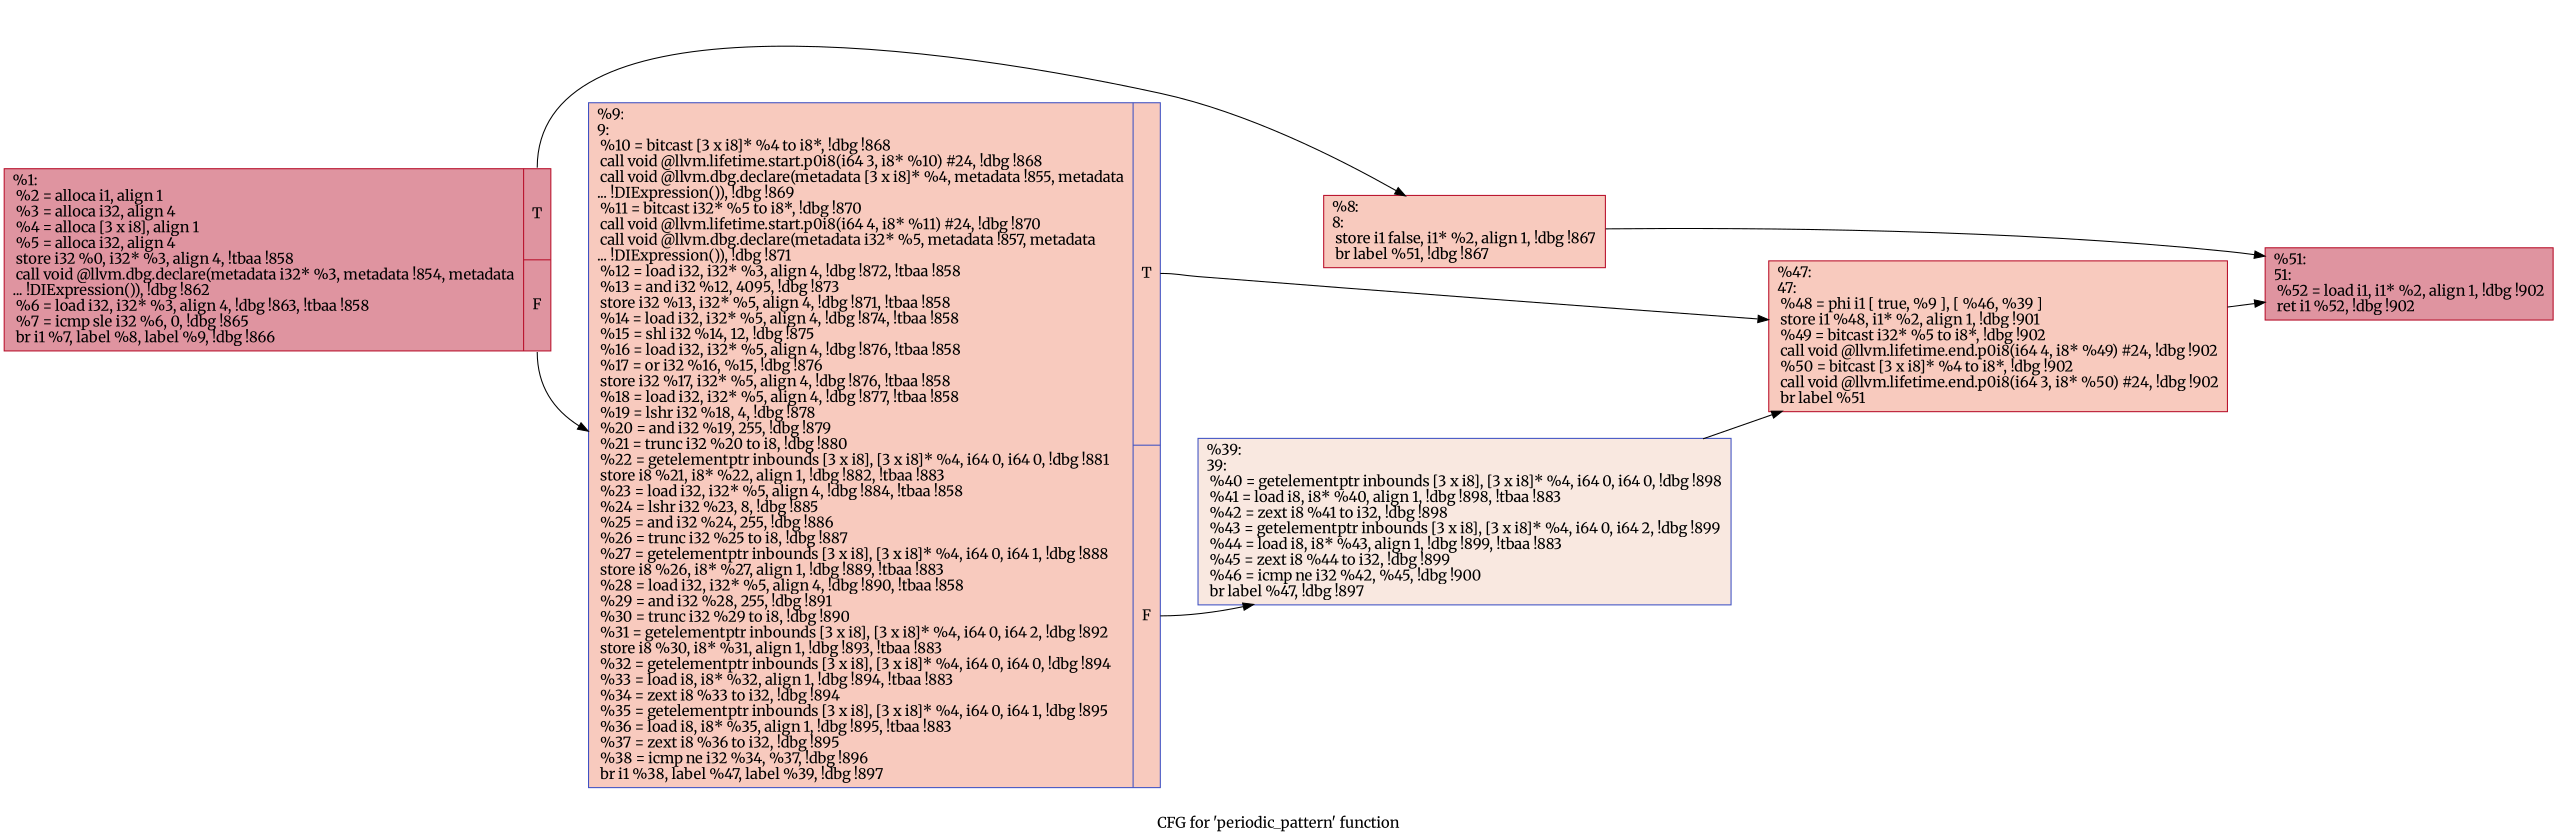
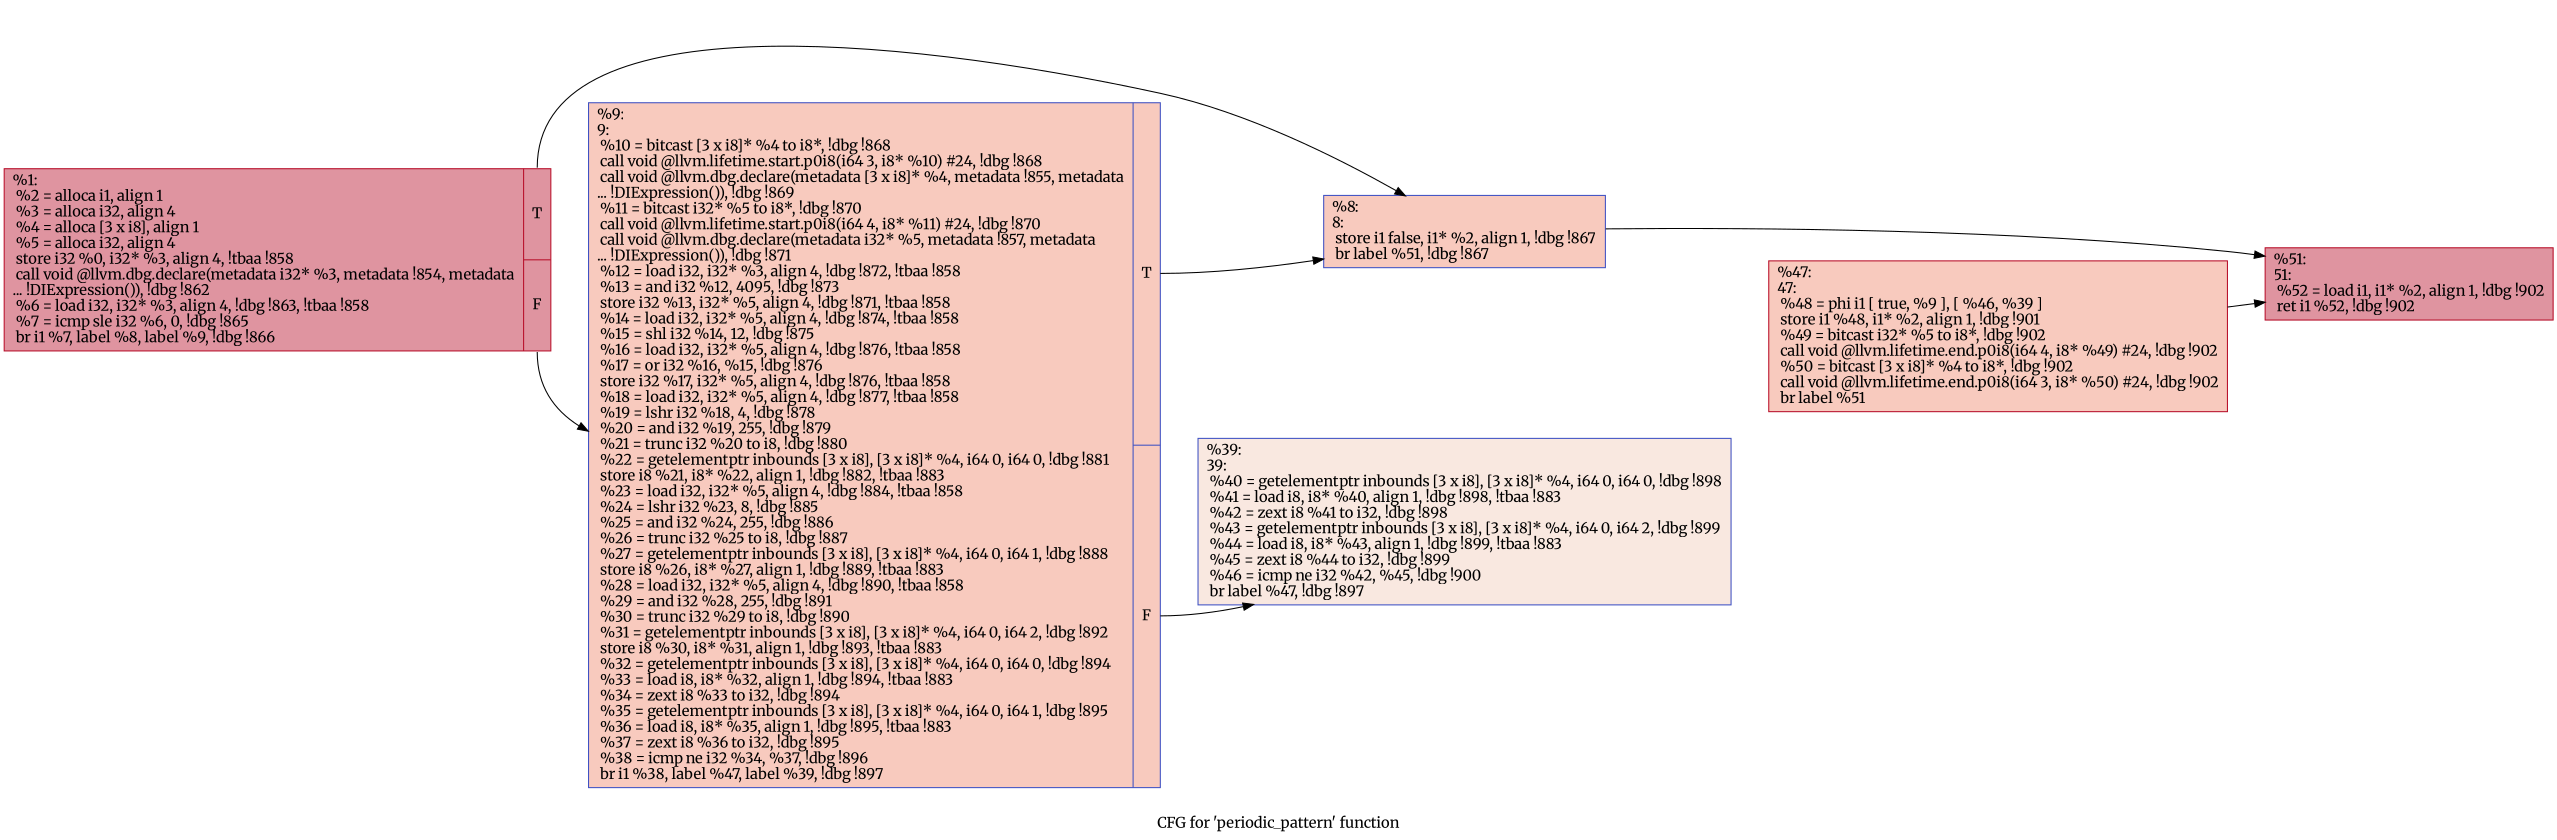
(1465, 232) -> (1465, 232)
(1459, 297) -> (1237, 270)
(1738, 427) -> none
